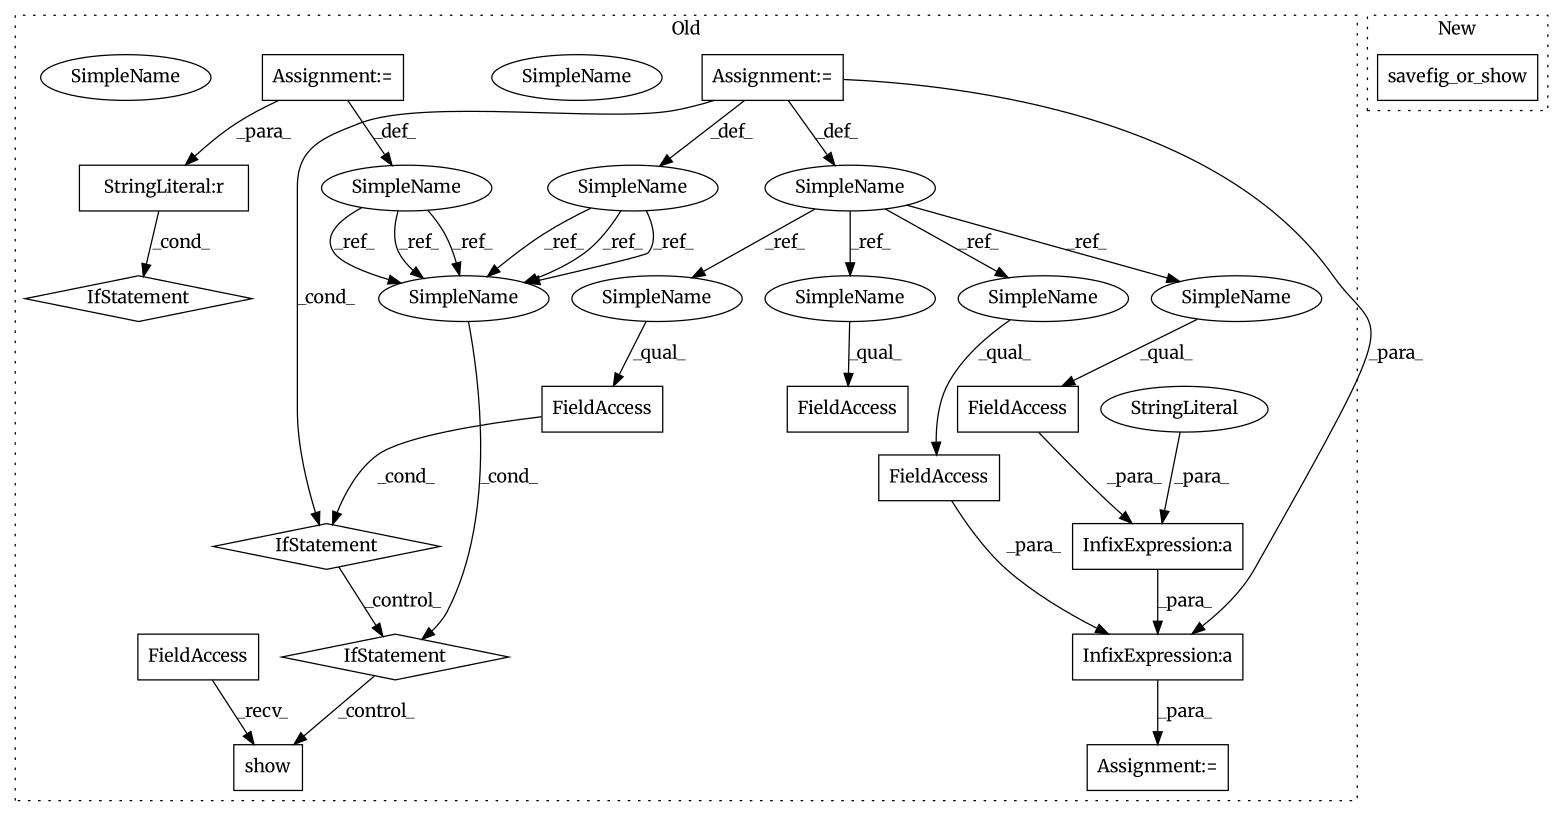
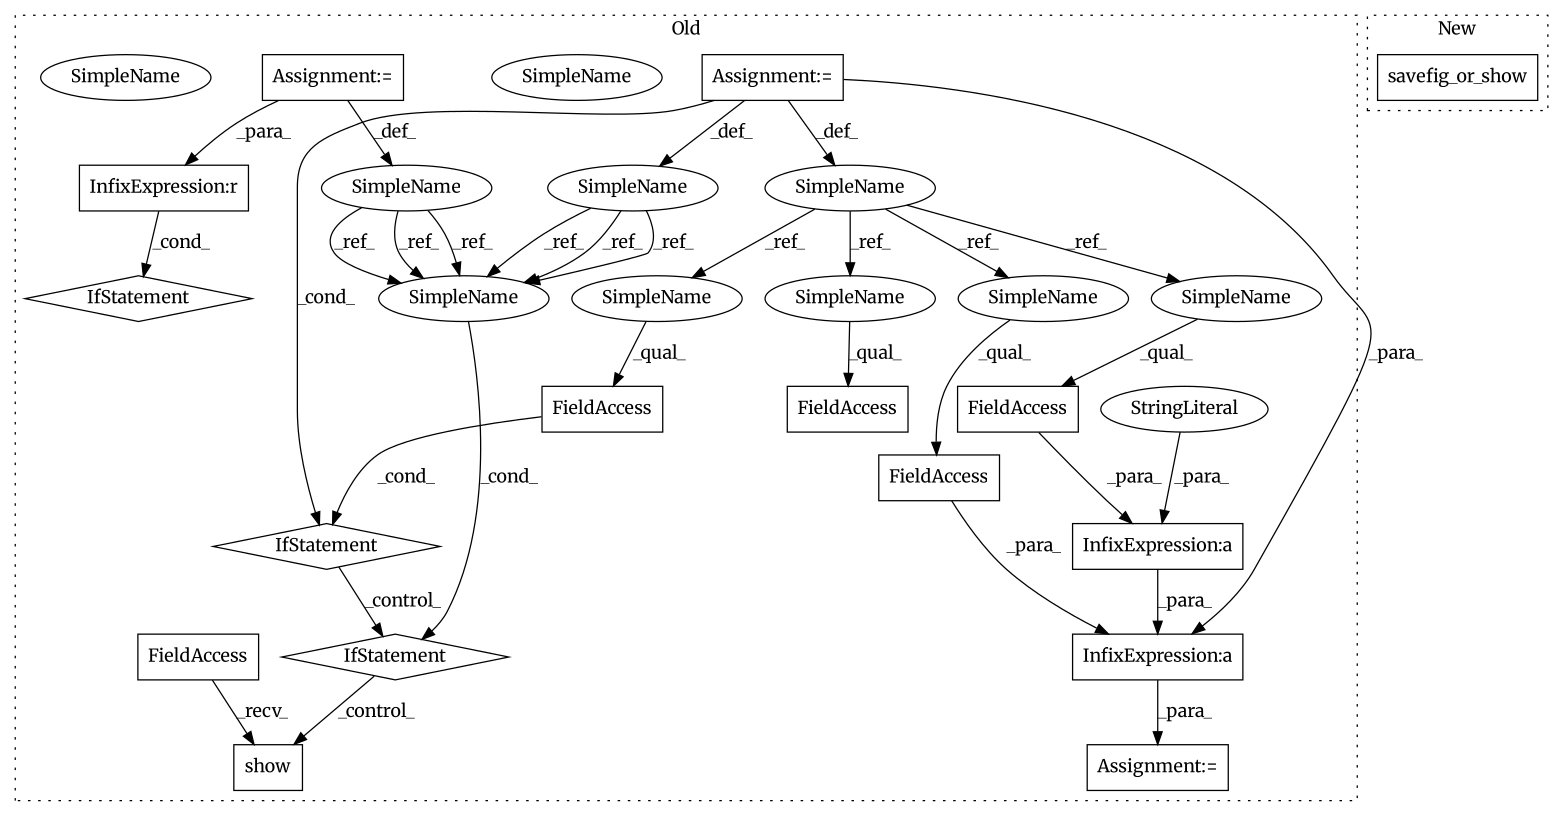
(164, 188) -> (164, 188)
